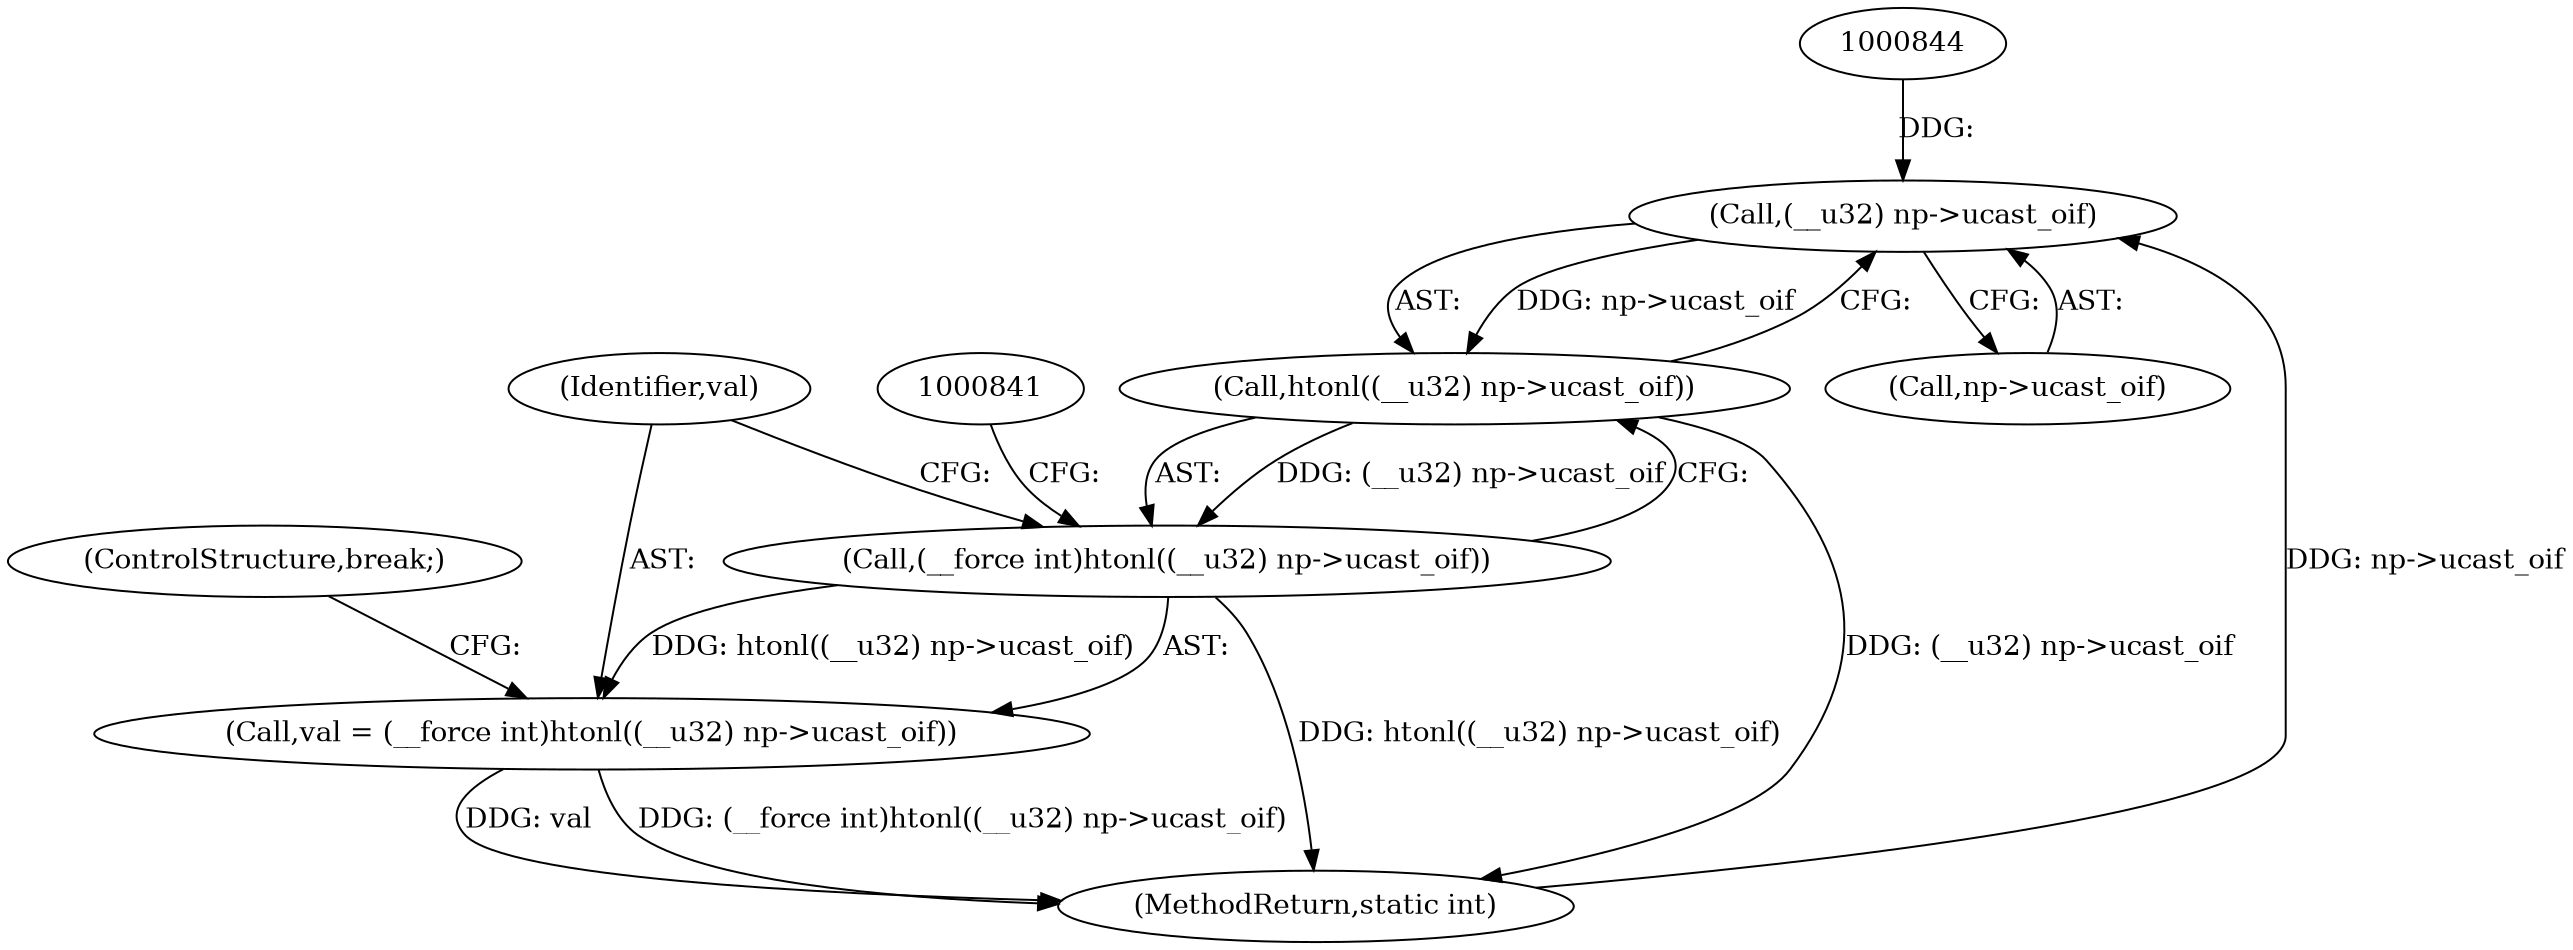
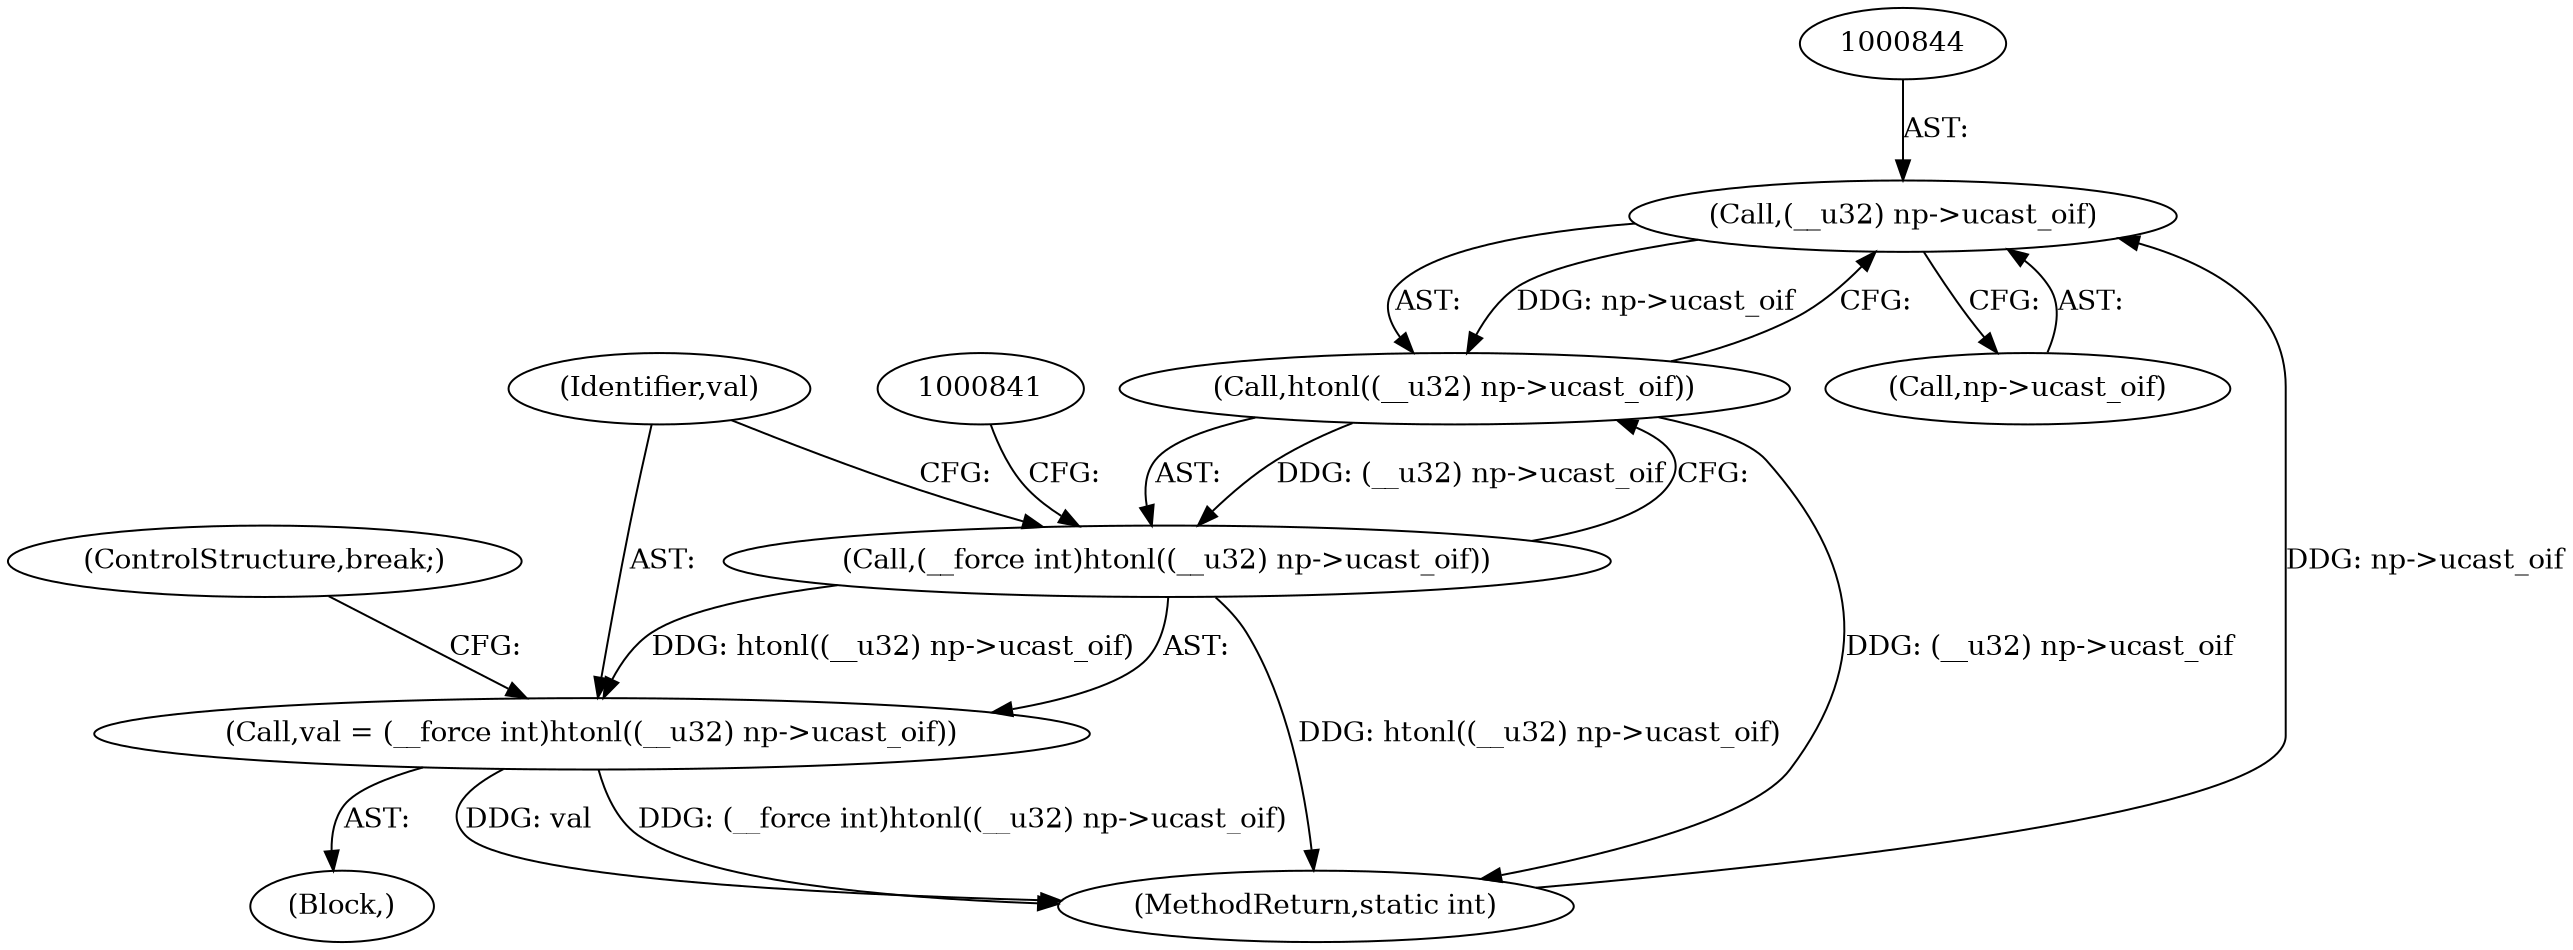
(1941, 130) -> (1941, 130)
none -> (342, 906)
